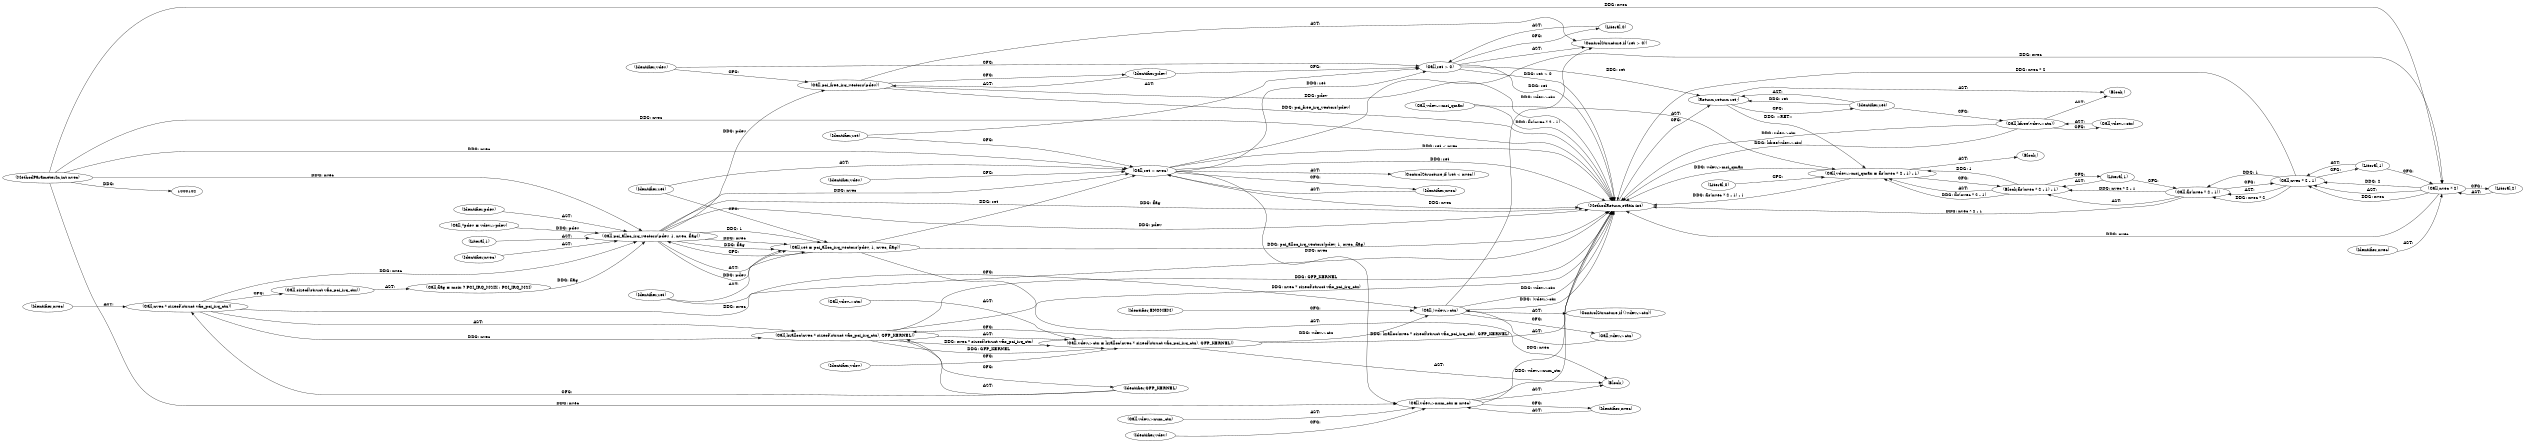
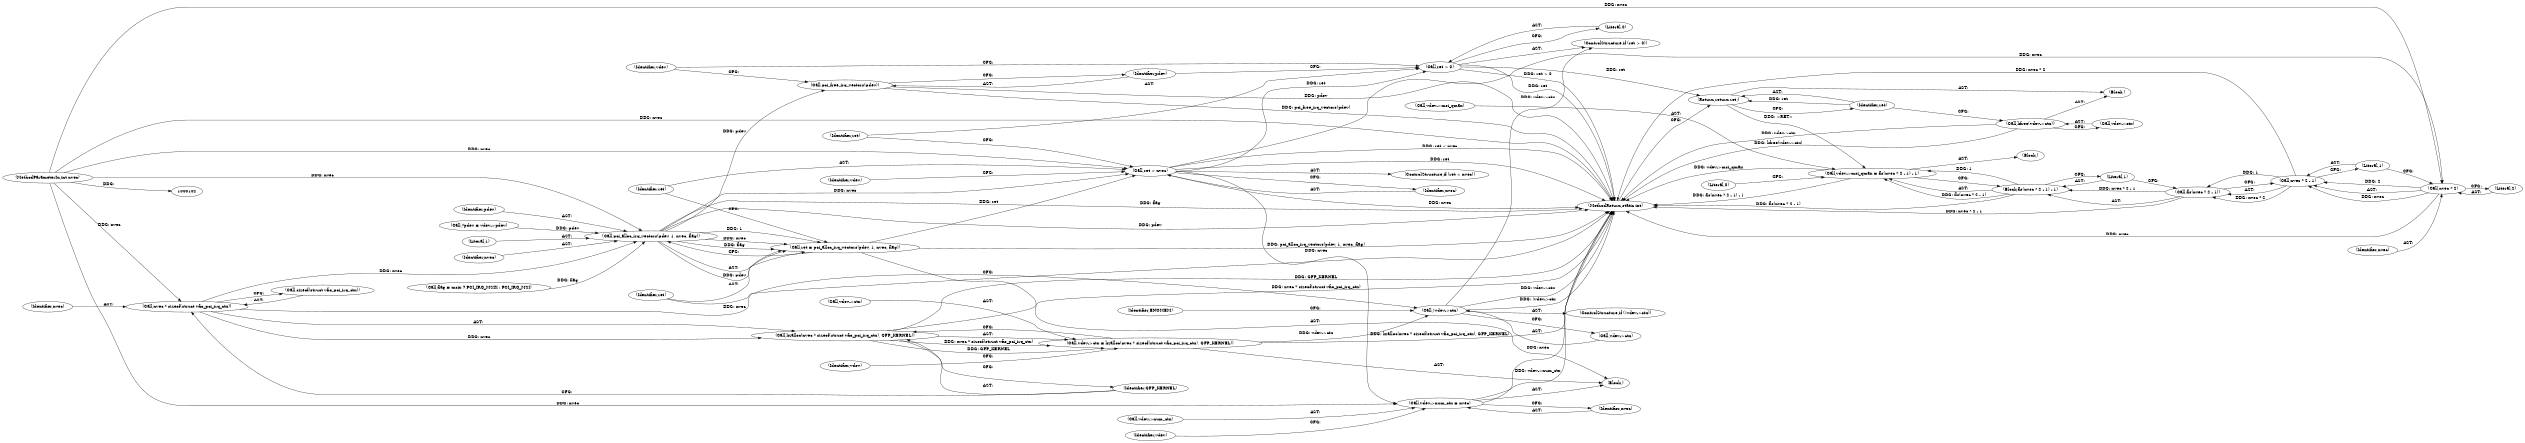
(1221, 29) -> none
(1556, 129) -> (1836, 209)
none -> (116, 241)
(390, 289) -> (275, 301)
